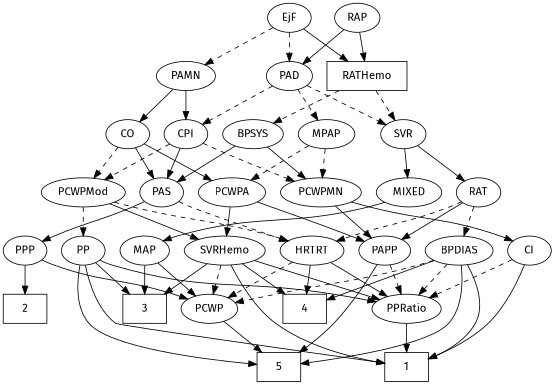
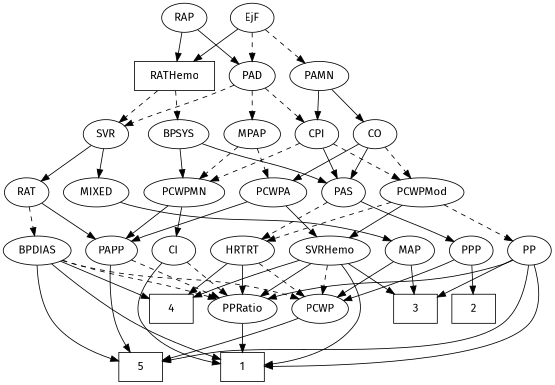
(403, 222) -> none
